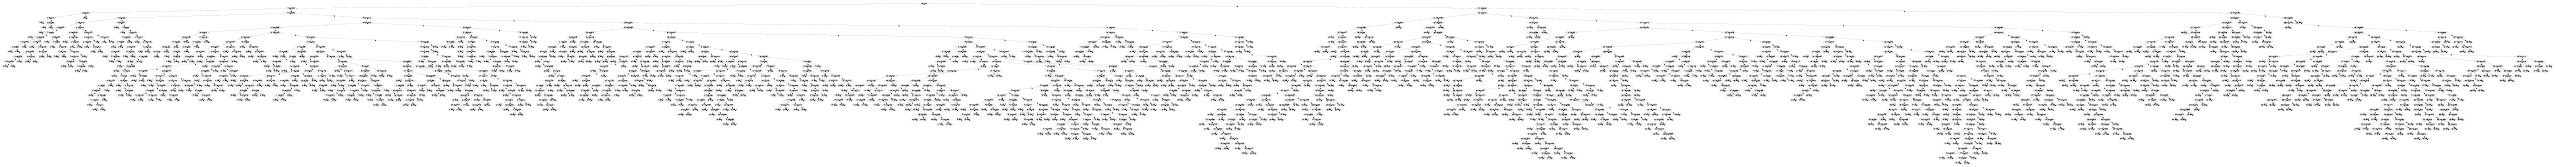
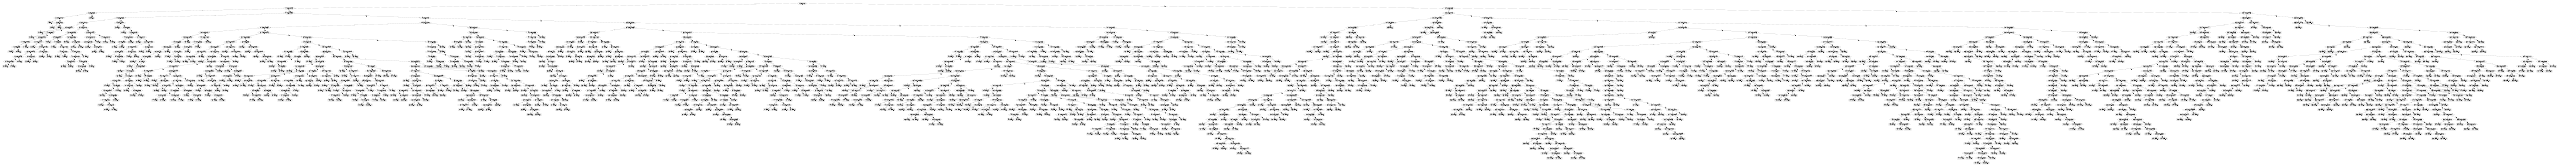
(892, 83) -> (890, 93)
none -> (2432, 95)
